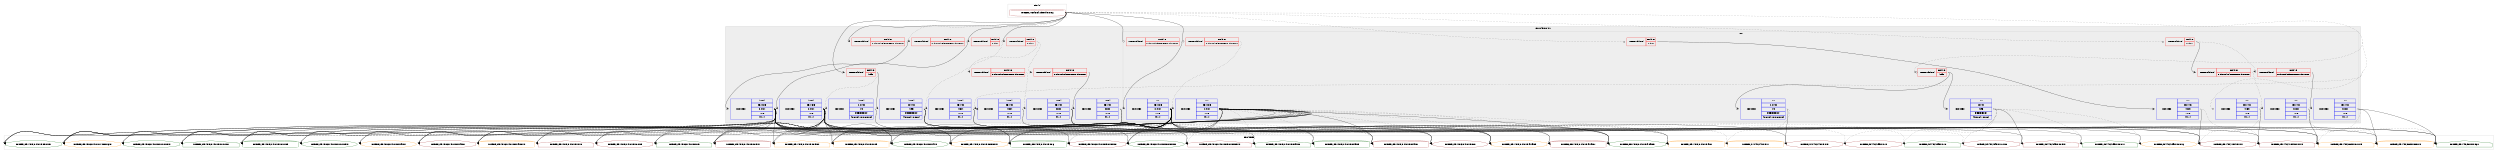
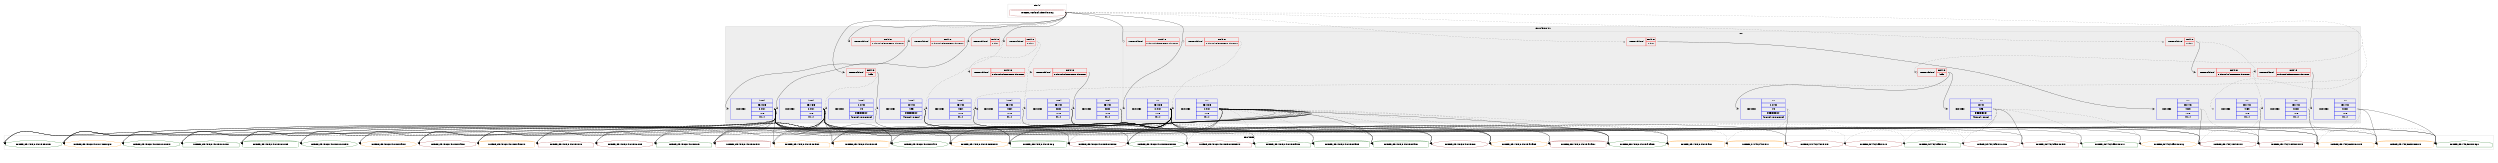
(1401, 144) -> (1401, 144)
